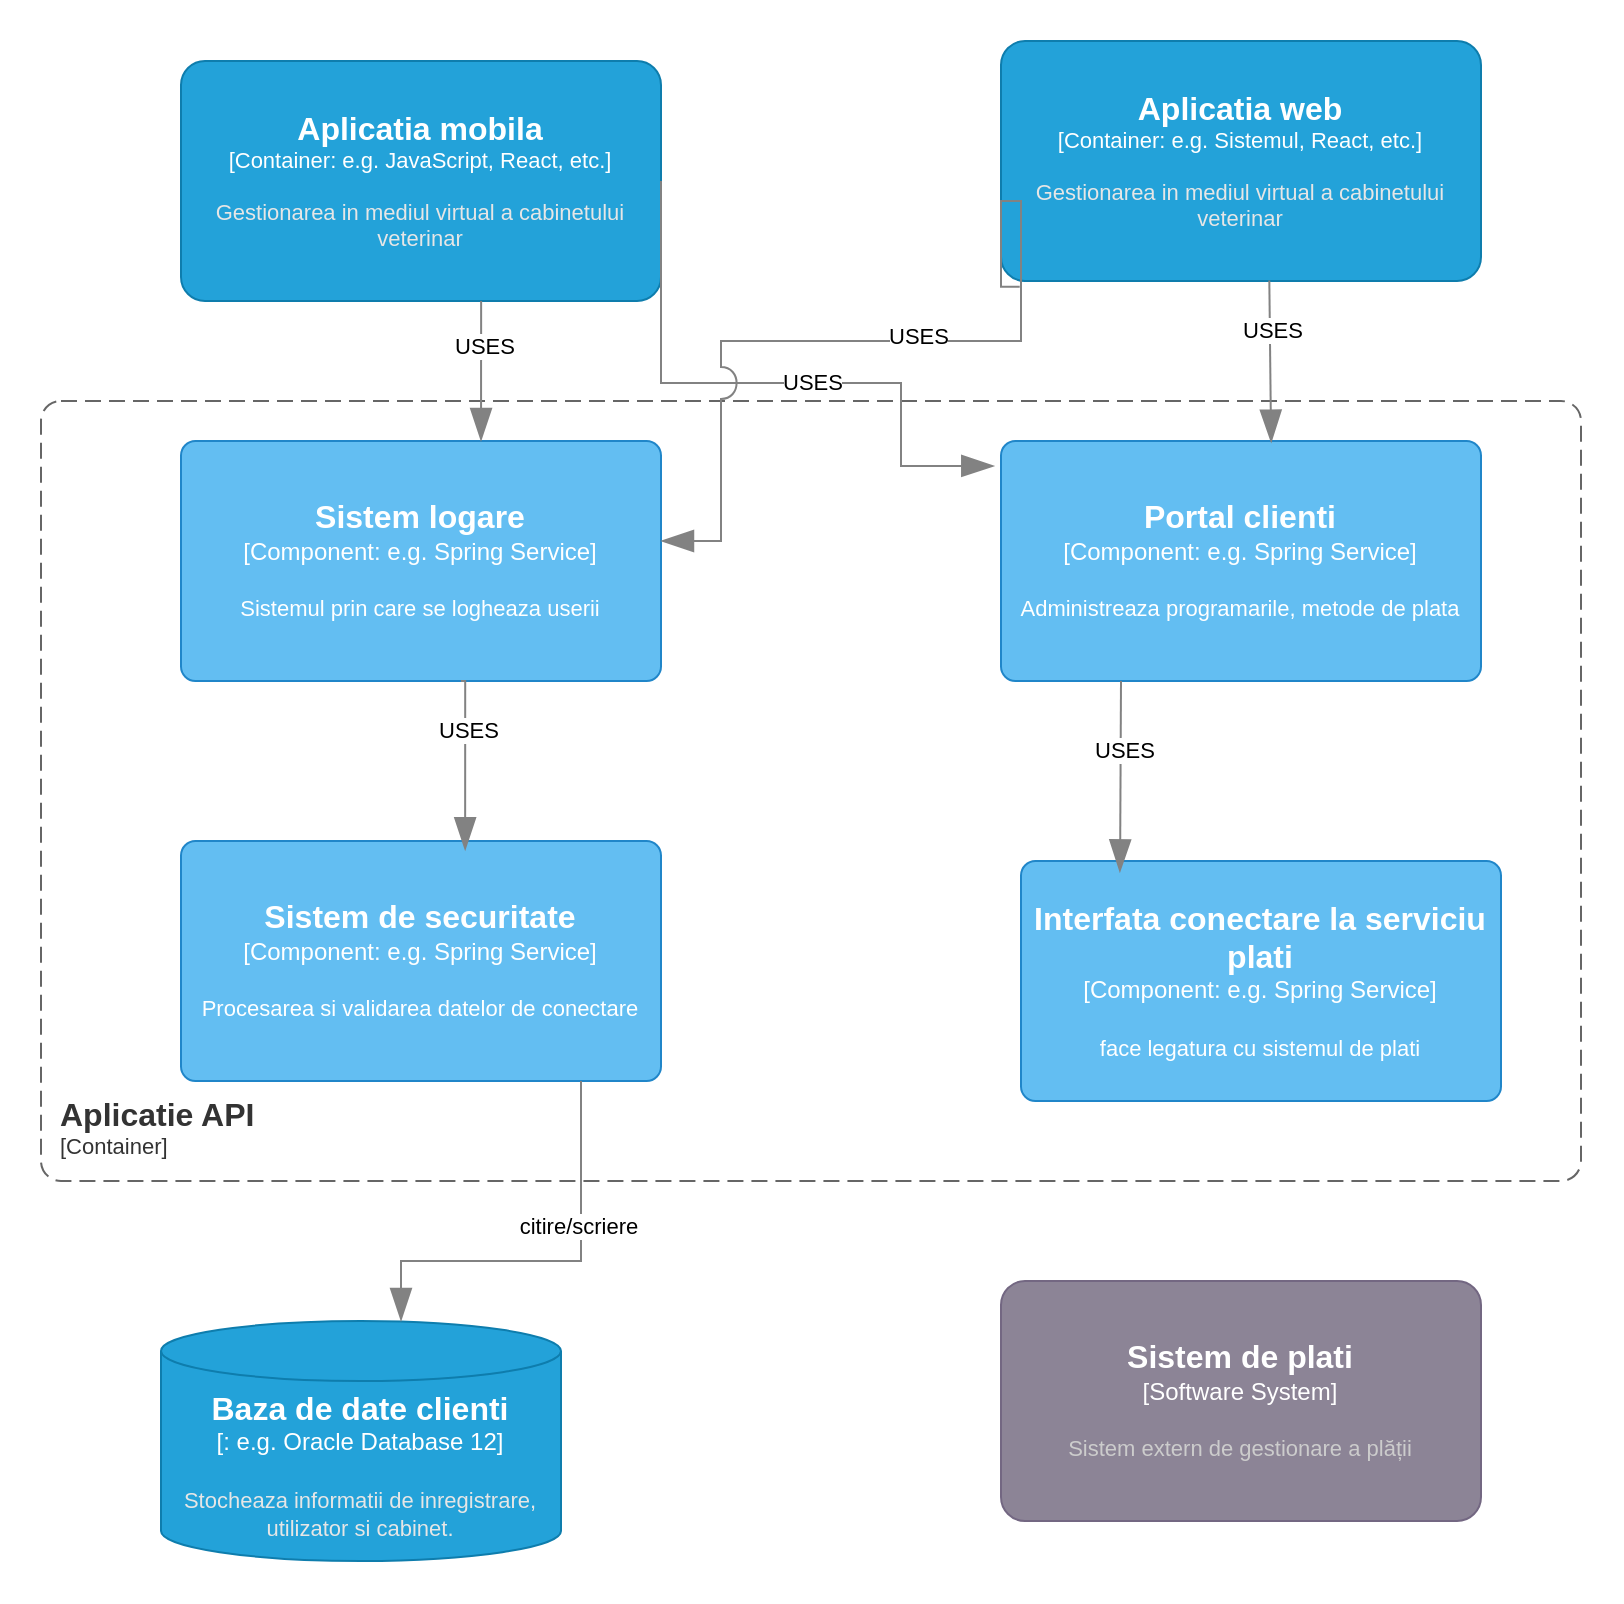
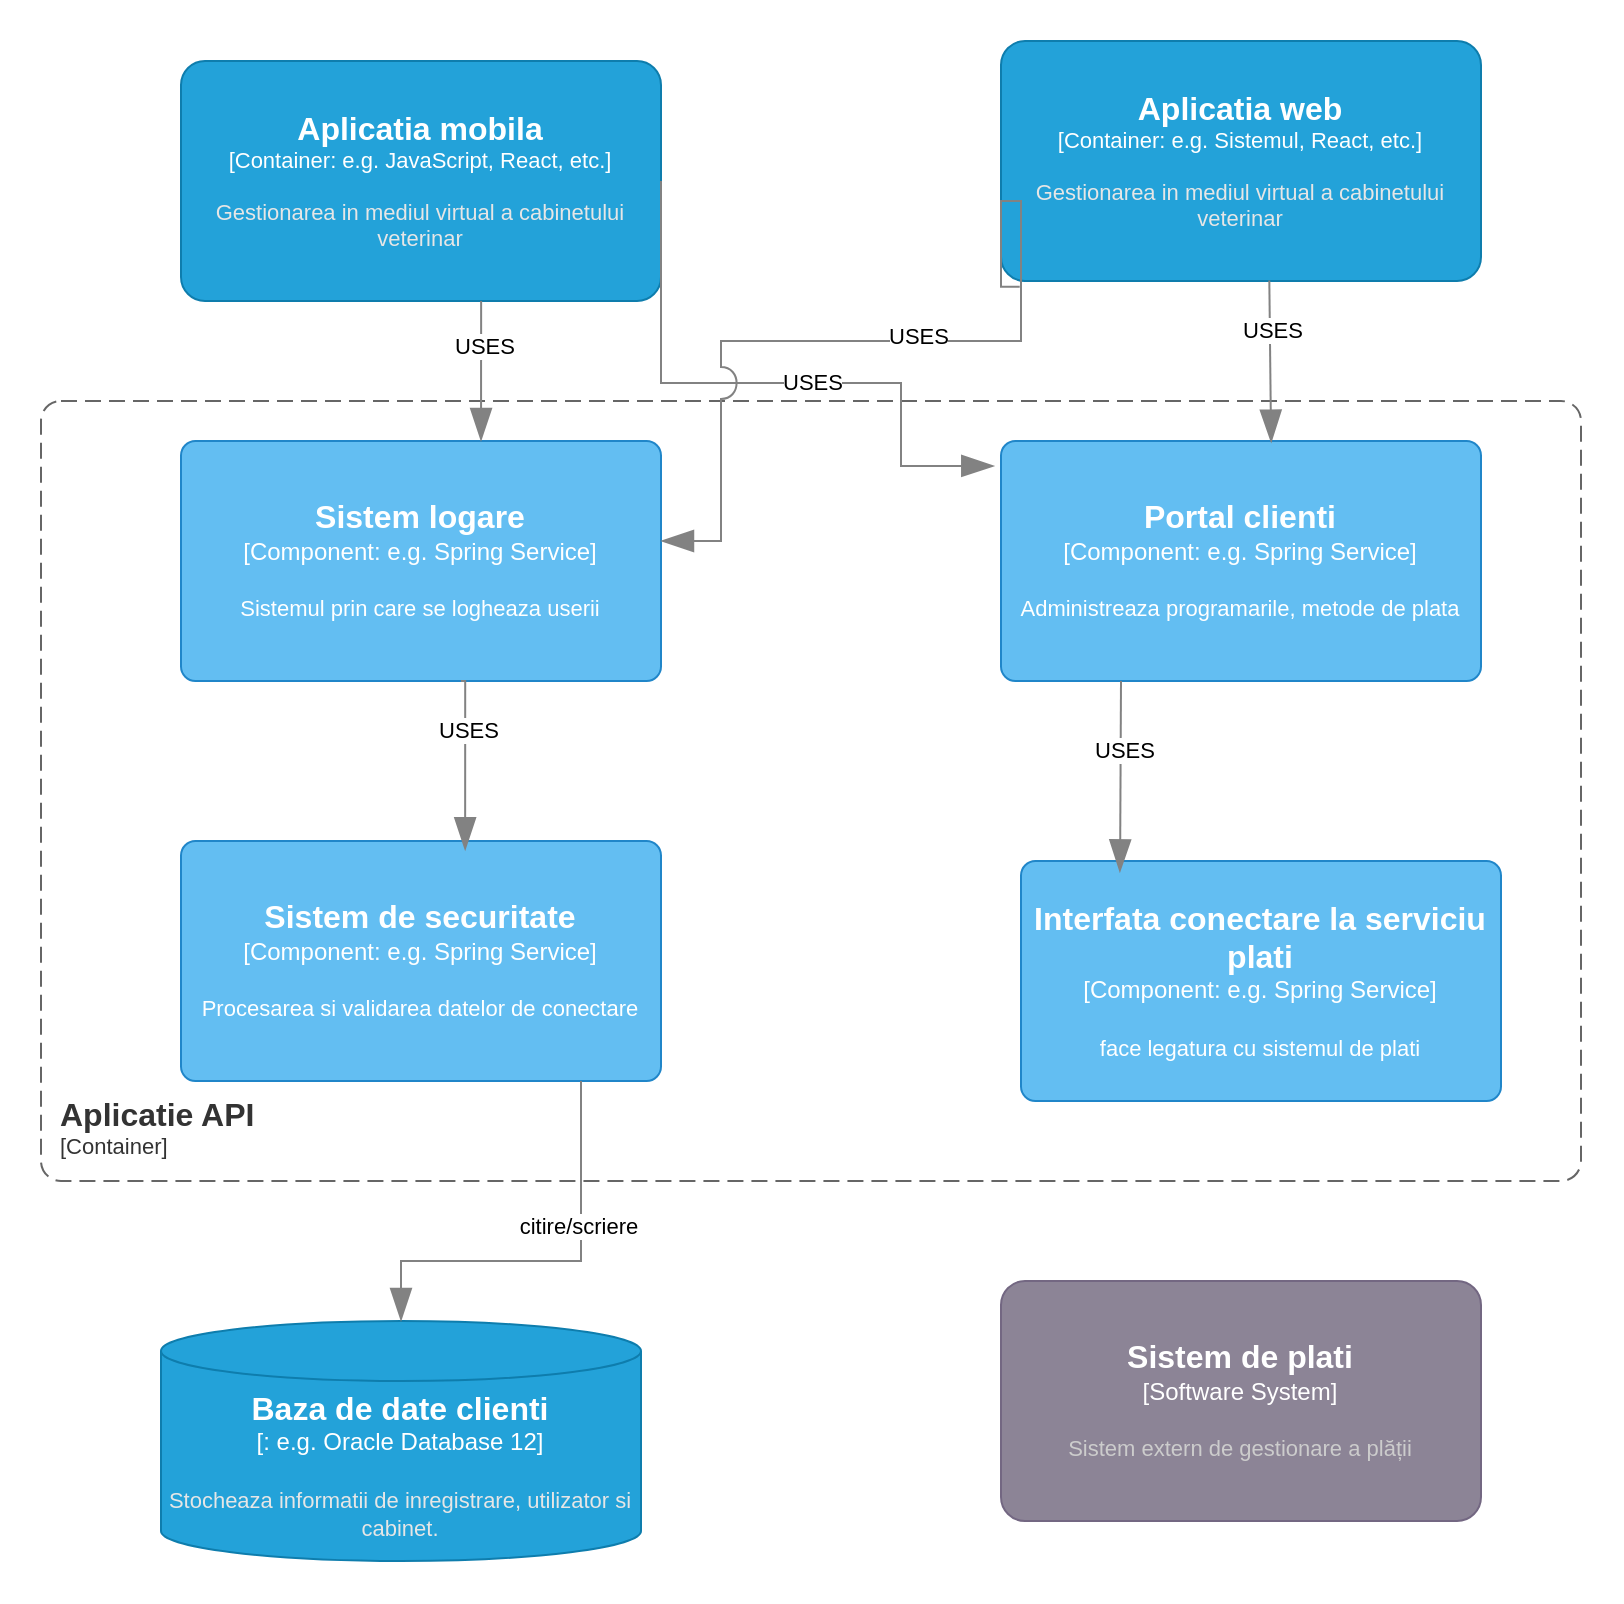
(361, 1441) -> (401, 1441)
